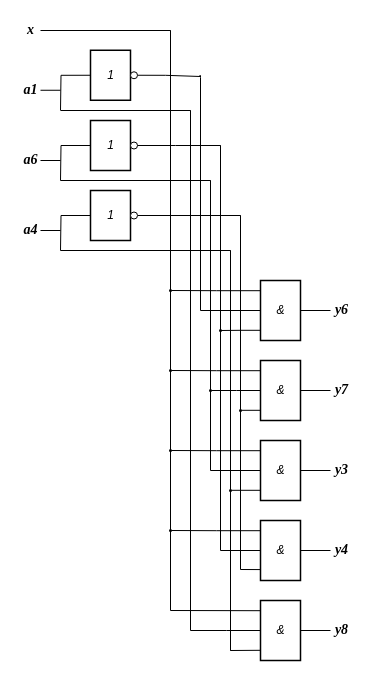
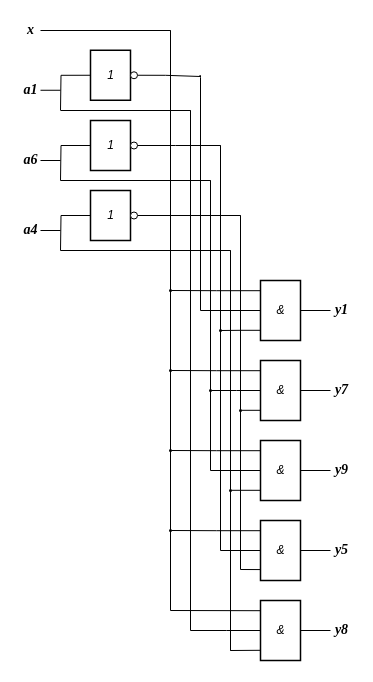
(342, 311) -> (342, 311)
(342, 471) -> (342, 471)
(342, 551) -> (342, 551)
